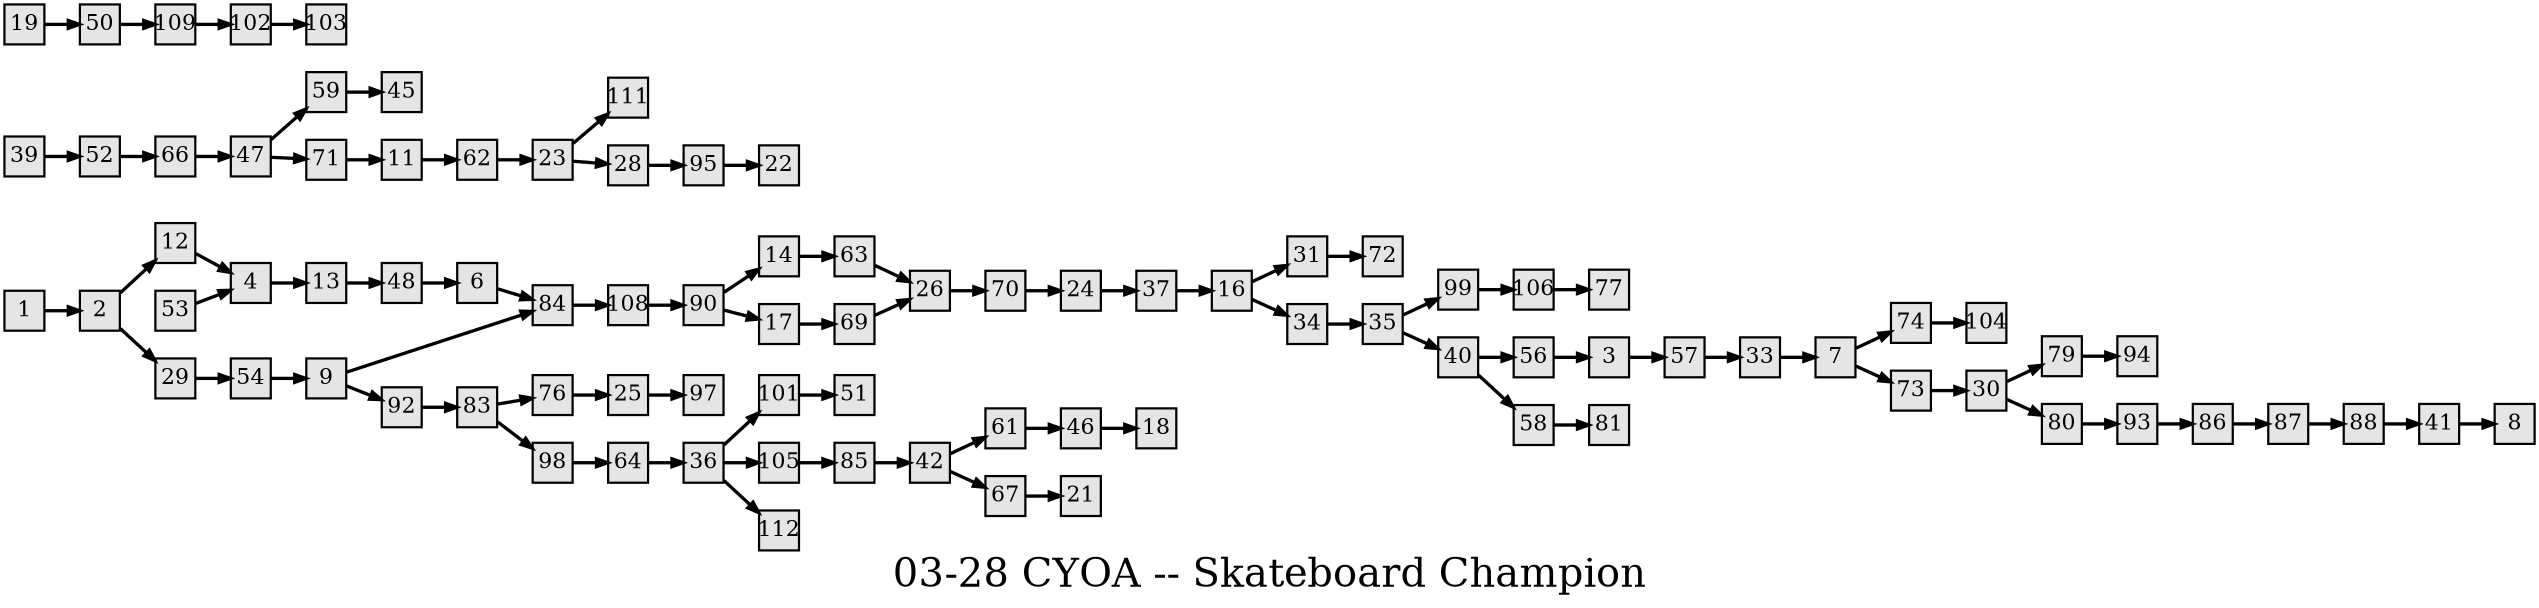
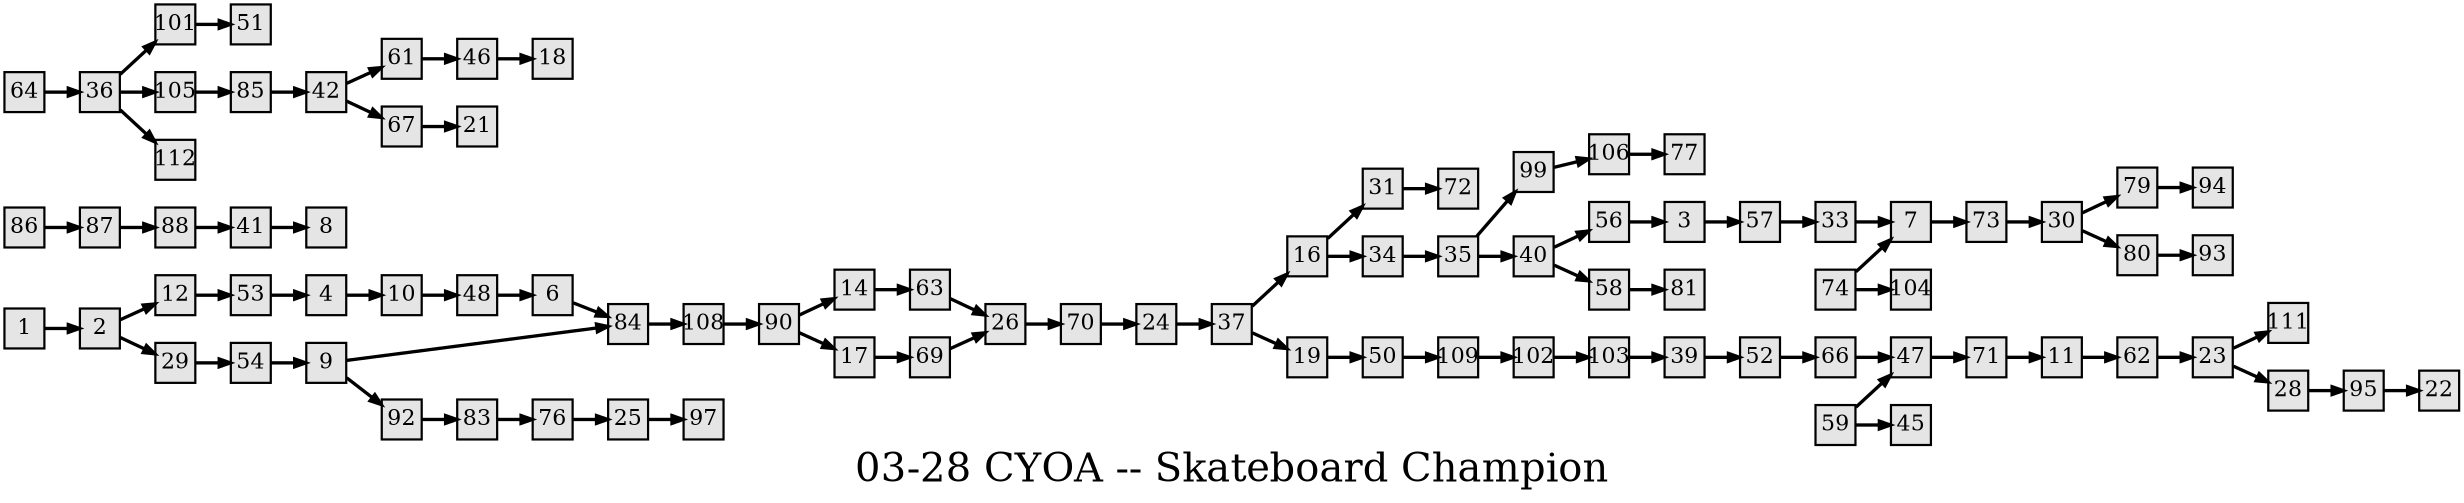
(284, 128) -> (1869, 395)
(208, 260) -> (207, 295)
(326, 283) -> (402, 295)
none -> (1264, 338)
(1868, 343) -> (1869, 260)
none -> (1641, 357)
(2169, 424) -> none
(553, 463) -> none
